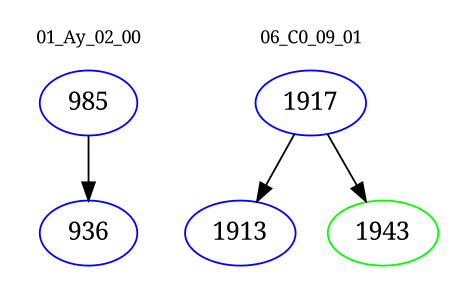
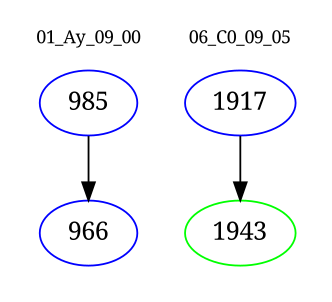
(89, 39) -> (89, 39)
(312, 39) -> (240, 39)
(89, 233) -> (89, 233)
(240, 233) -> none
